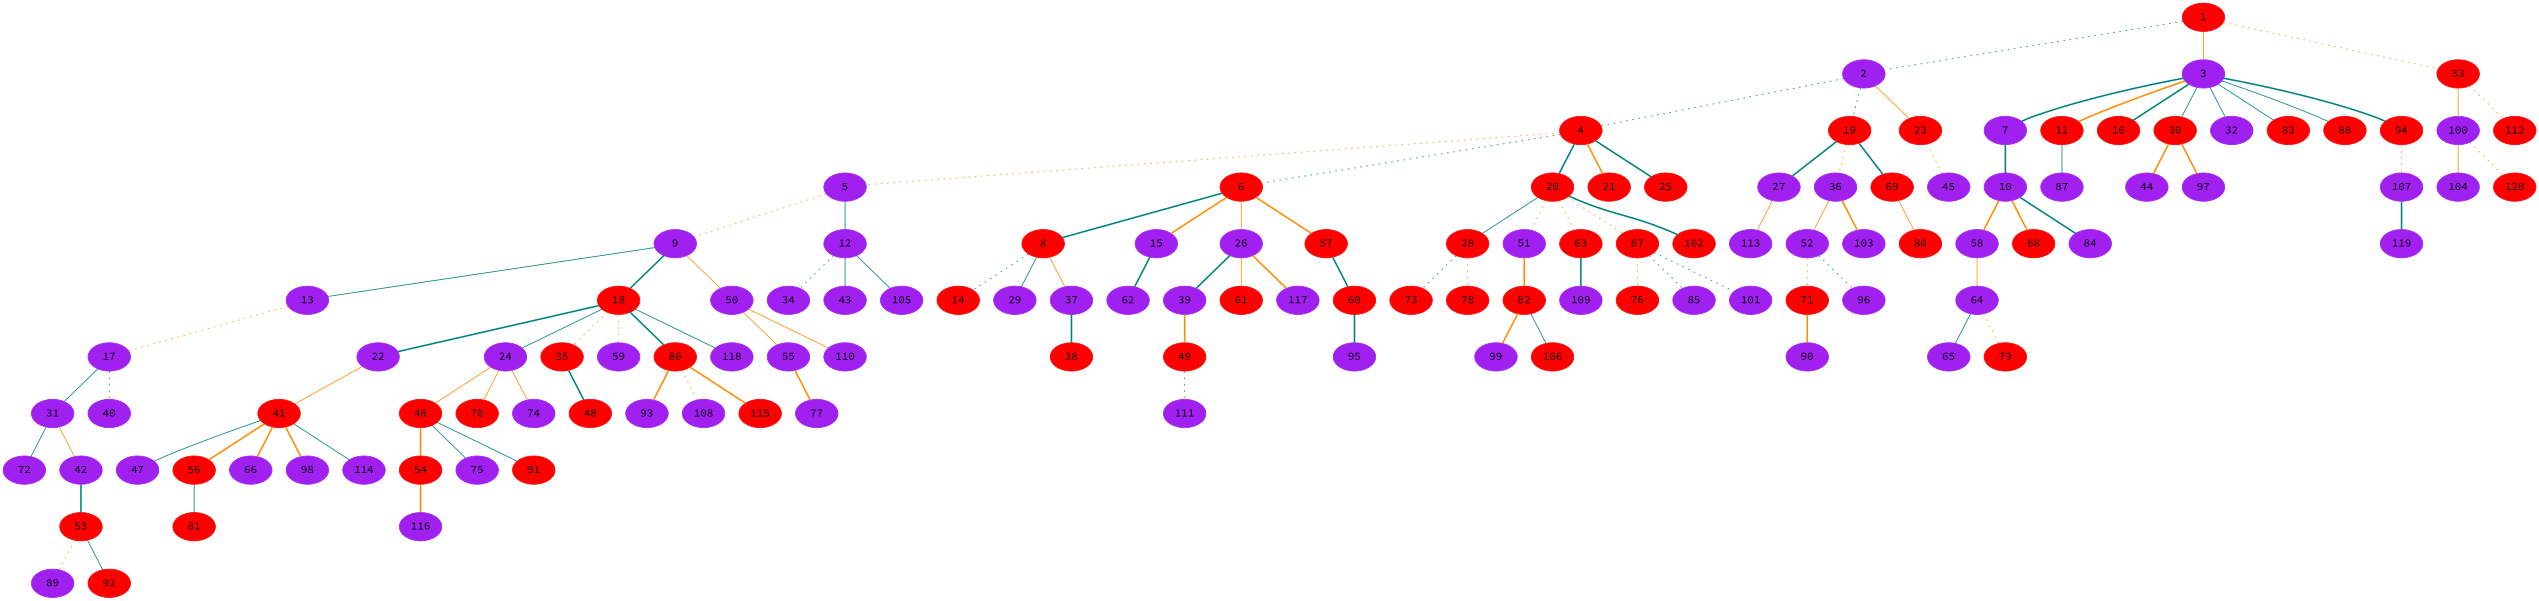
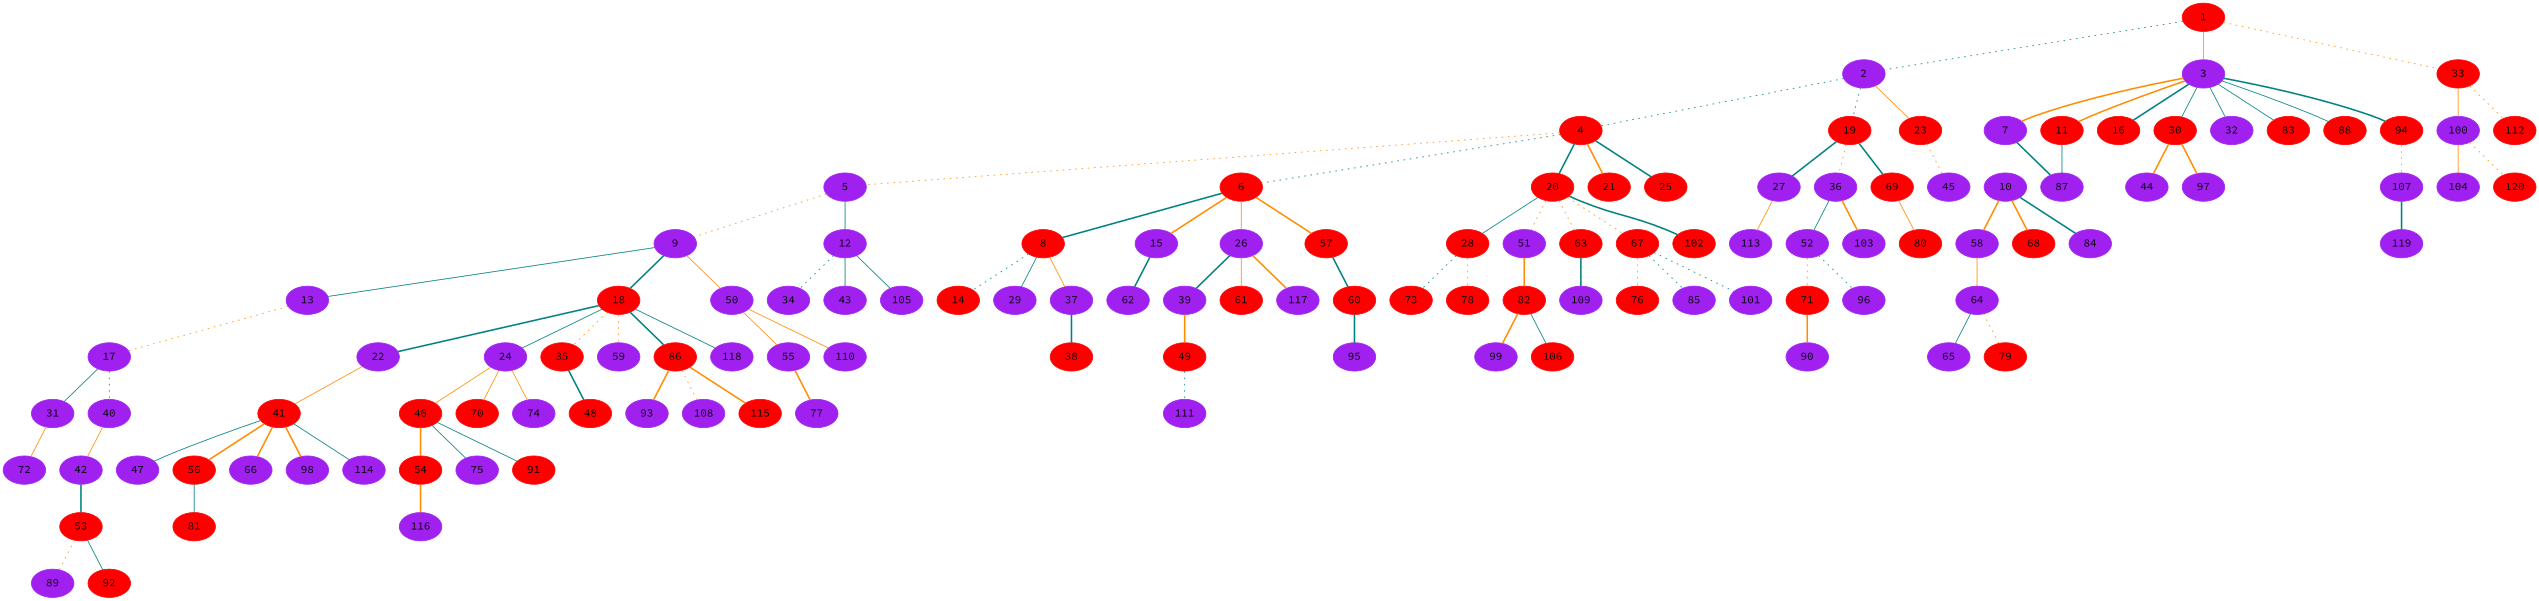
(2101, 96) -> (2101, 96)
(2005, 159) -> (2034, 159)
(1821, 215) -> (1821, 215)
(39, 442) -> (39, 442)
(67, 442) -> (95, 442)
